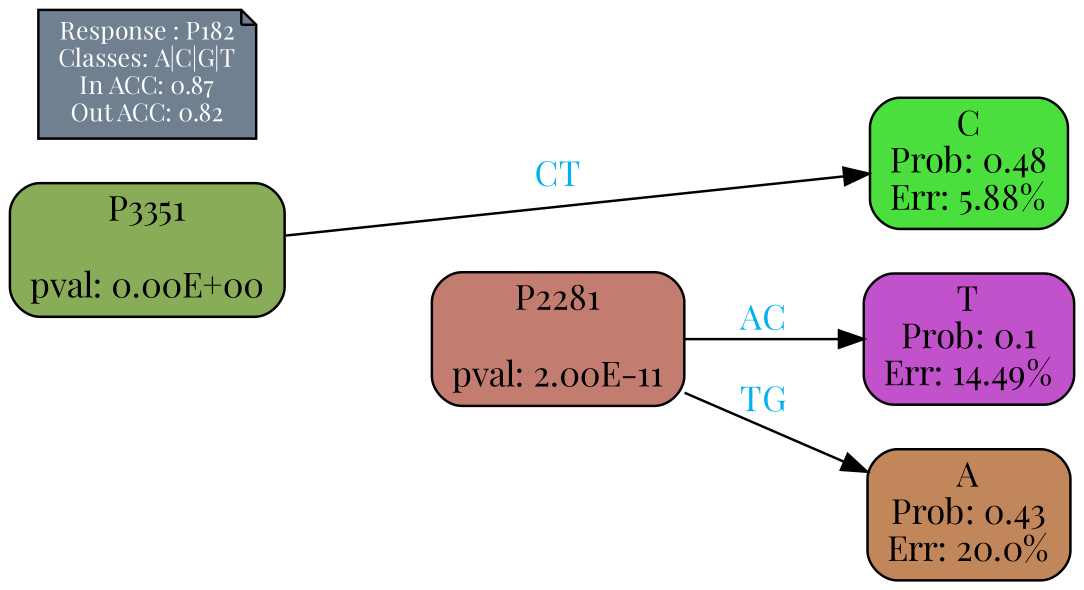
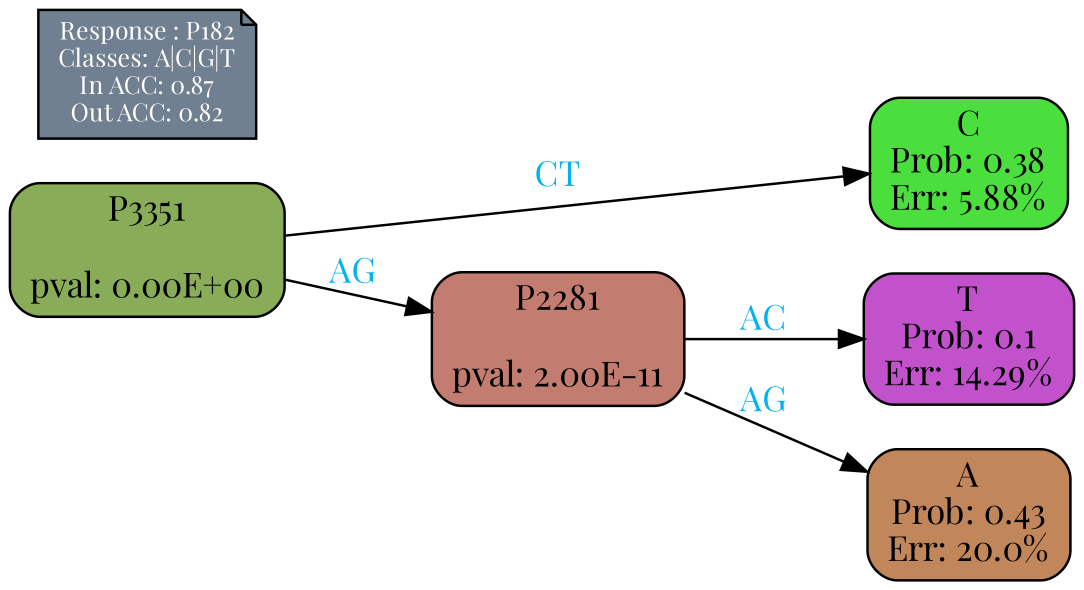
(969, 163) -> (969, 163)
none -> (346, 293)
(969, 339) -> (969, 339)
(764, 402) -> (764, 402)
